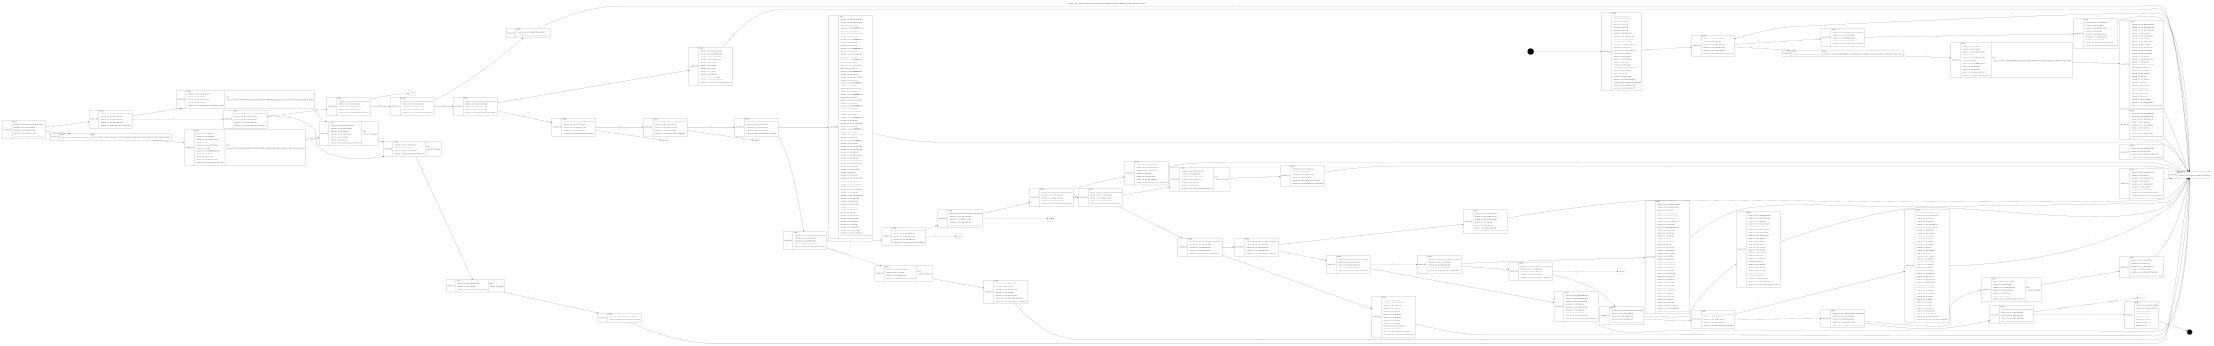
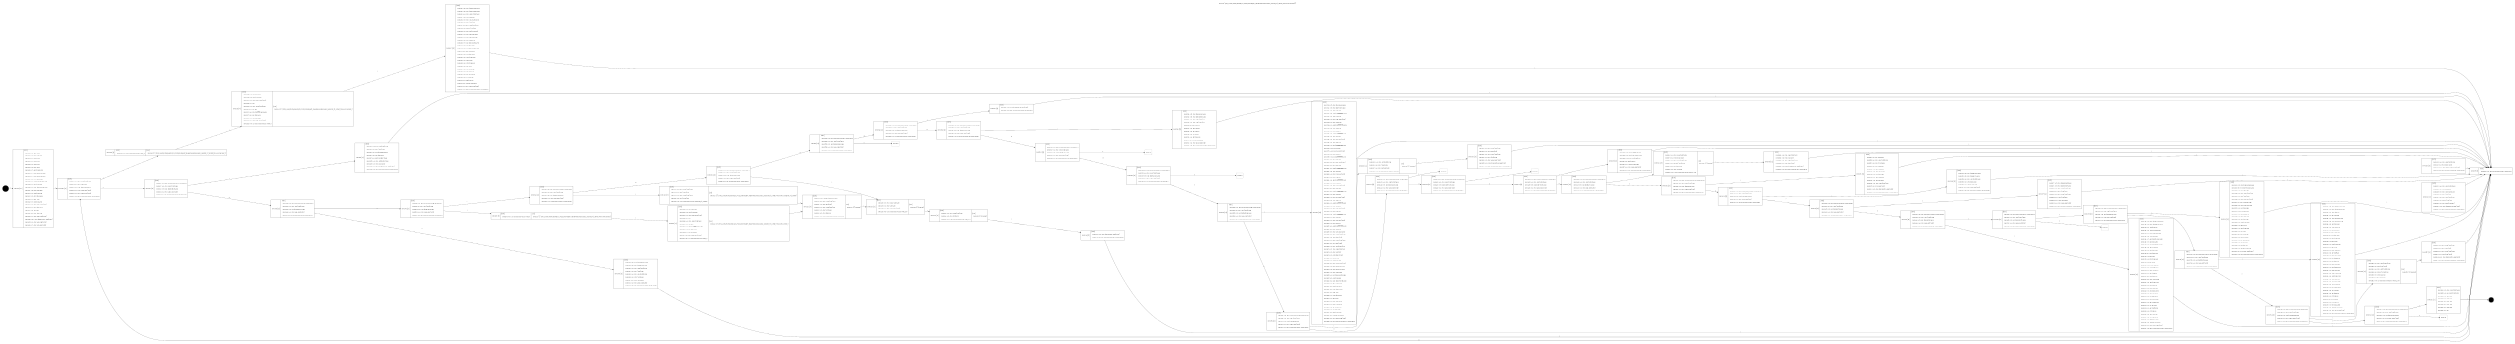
none -> (293, 209)
